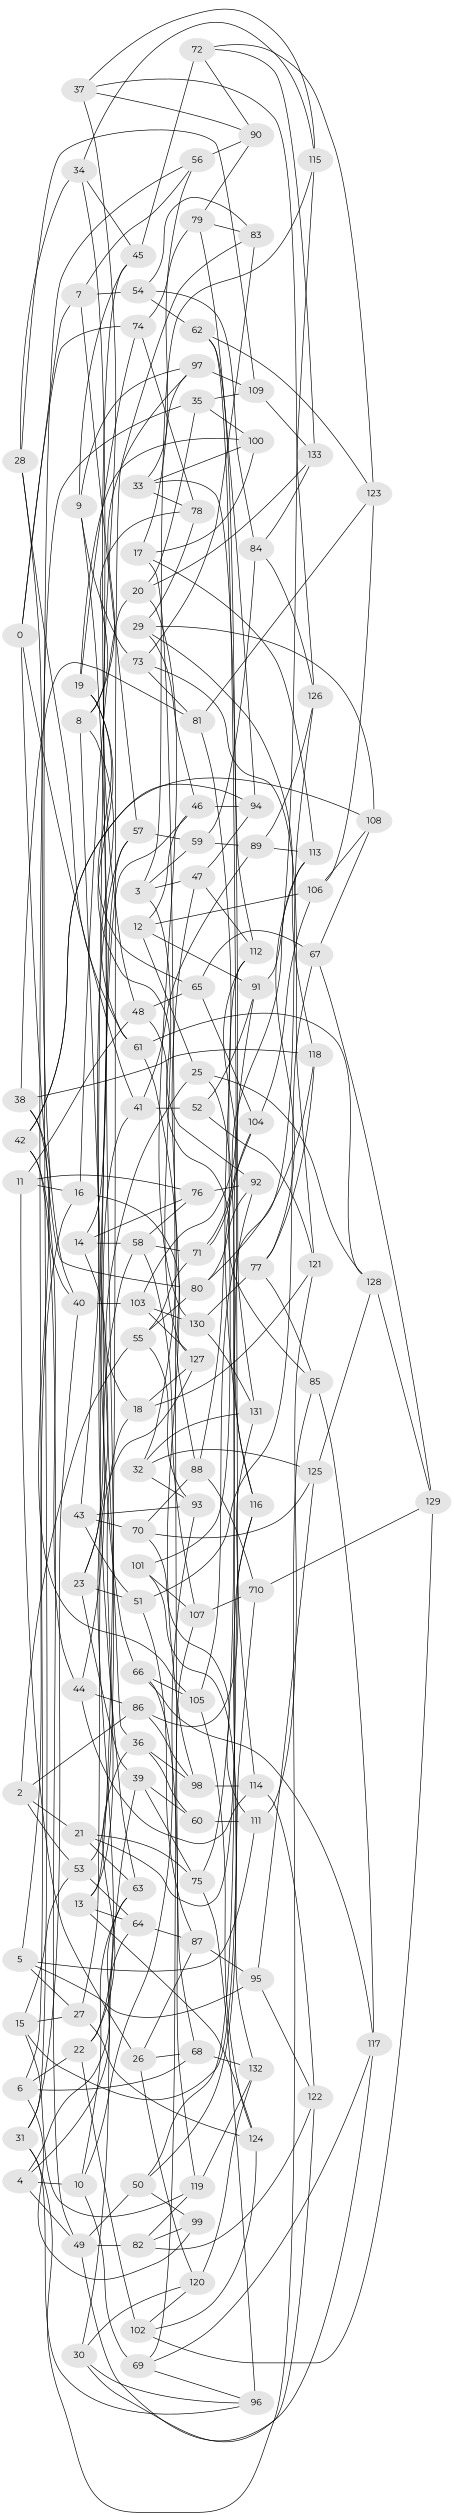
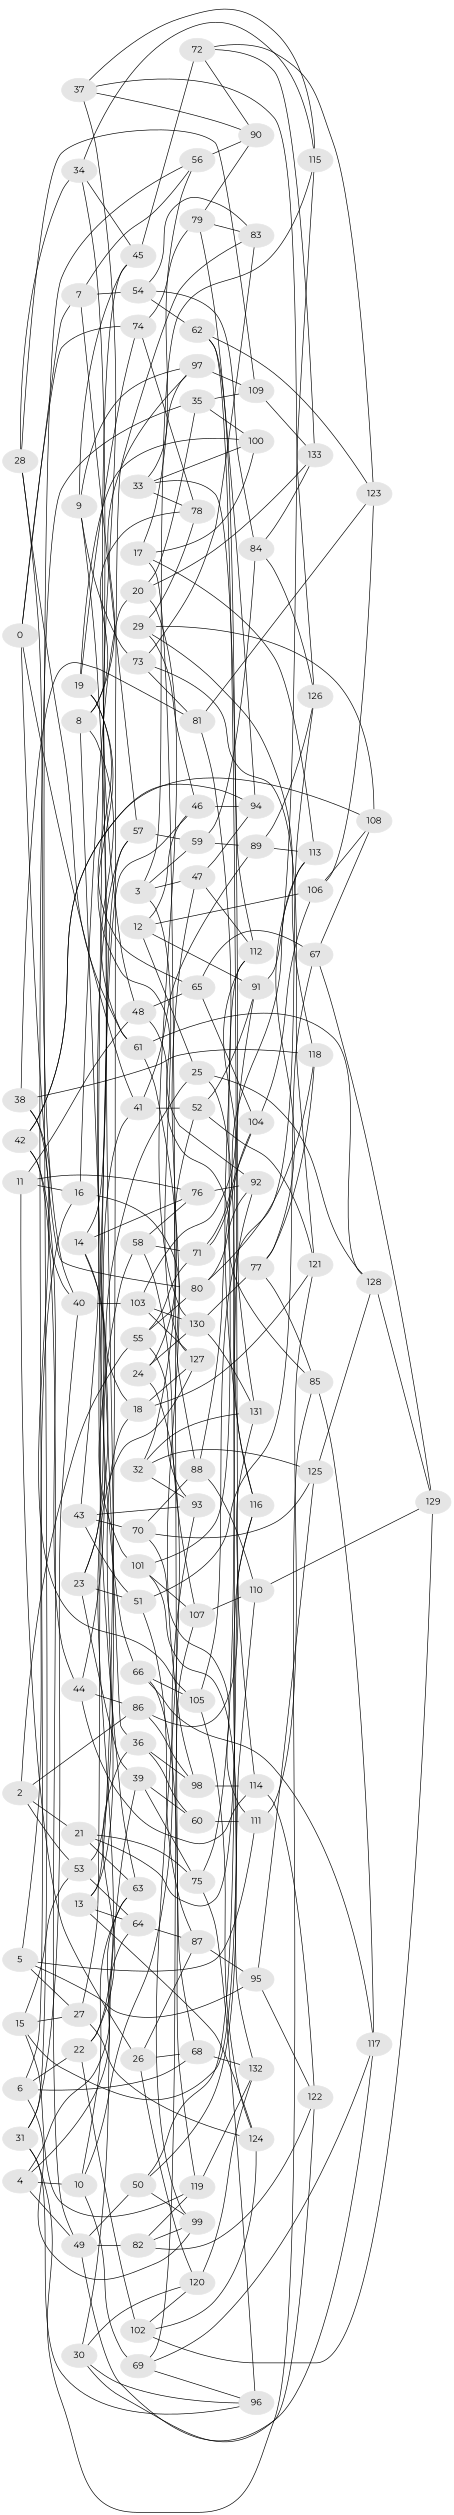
(109, 1243) -> (102, 1407)
none -> (138, 1374)
(256, 1591) -> (256, 1591)
